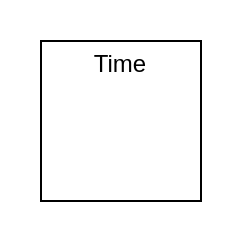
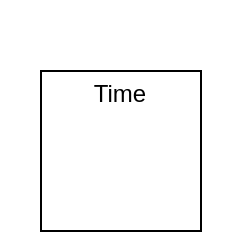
(121, 121) -> (121, 151)
